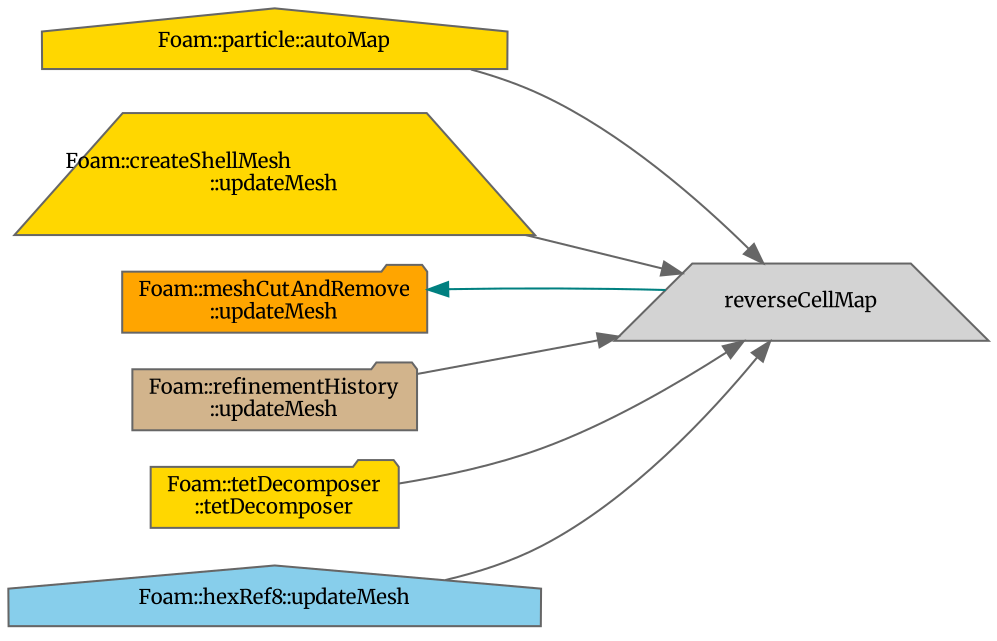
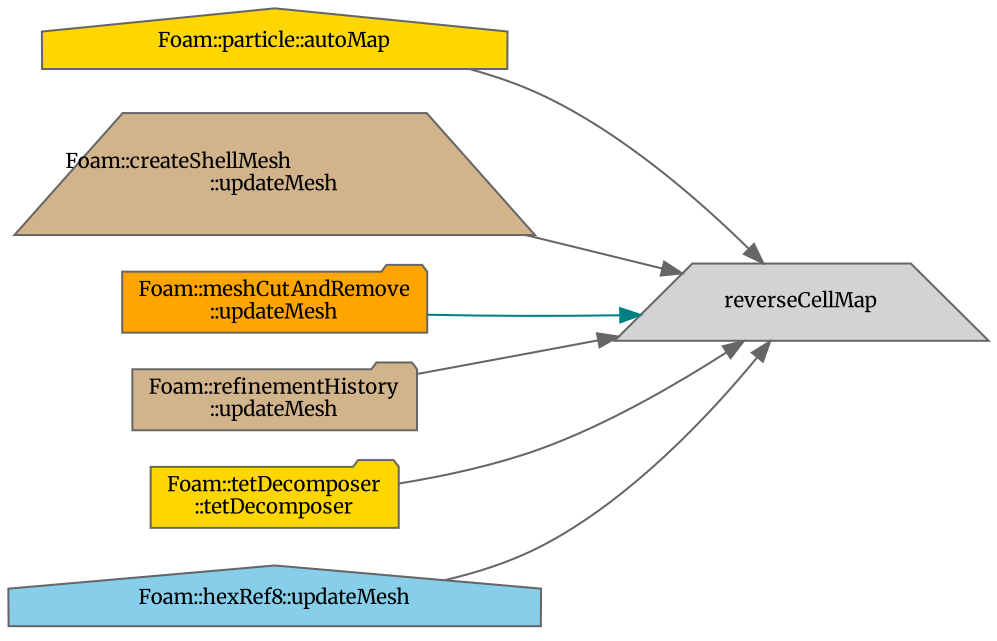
(275, 174) -> (275, 174)
(557, 288) -> (524, 316)
